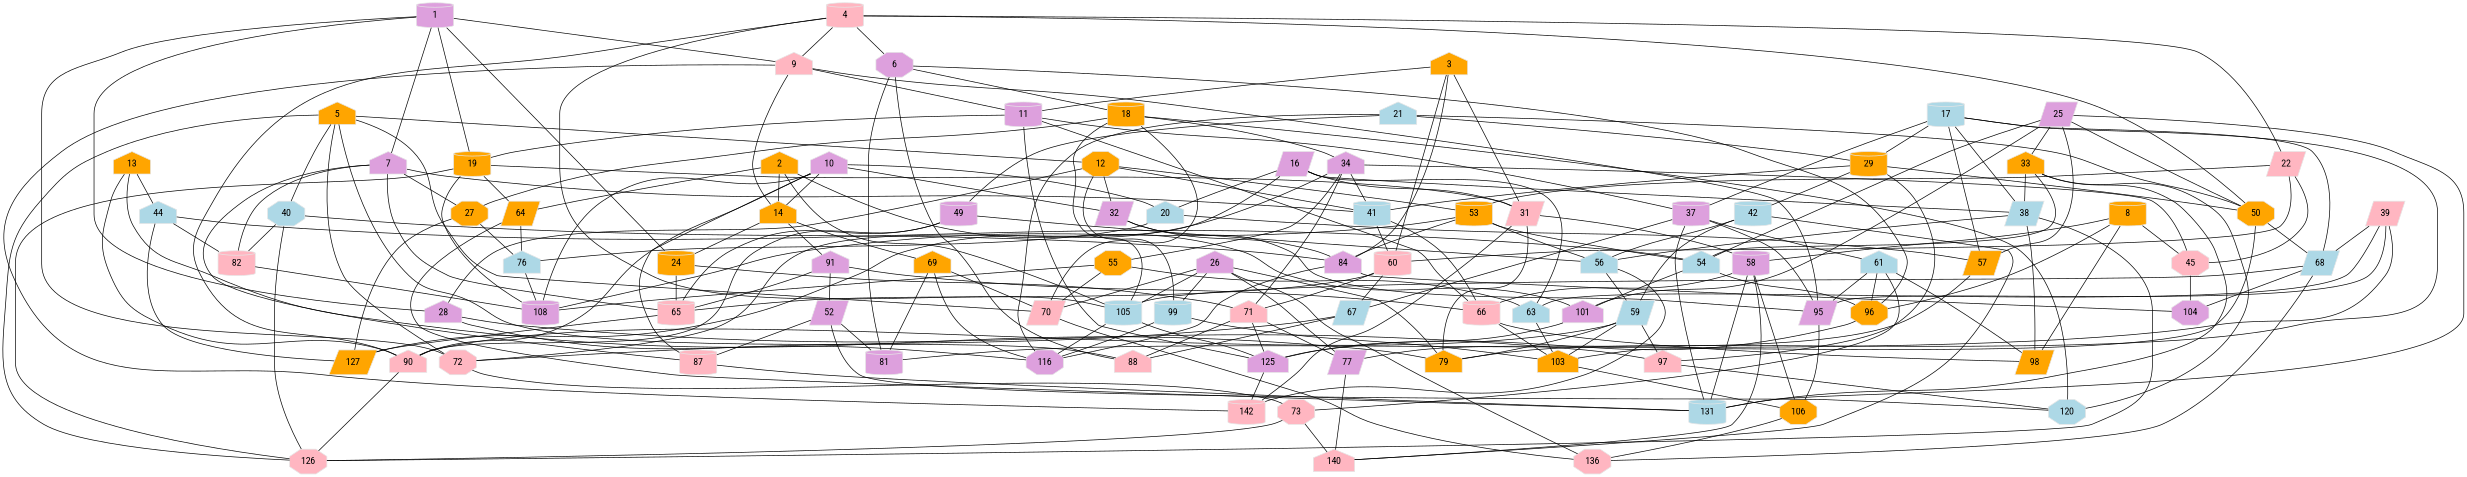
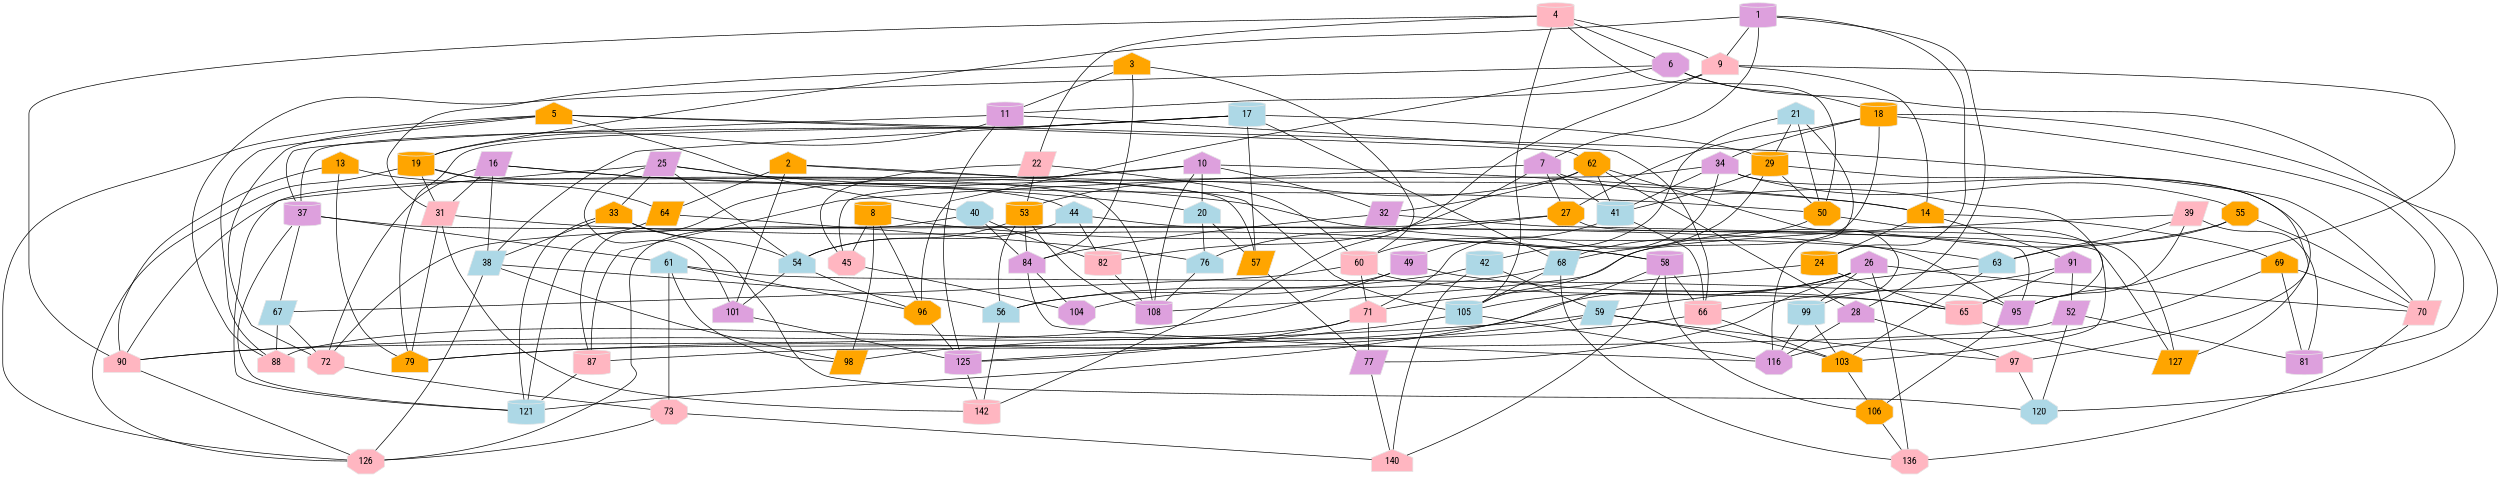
(1100, 164) -> (1592, 164)
(42, 174) -> (922, 227)
(1616, 287) -> (1879, 277)
(1268, 362) -> (963, 362)
(1707, 412) -> (526, 412)
